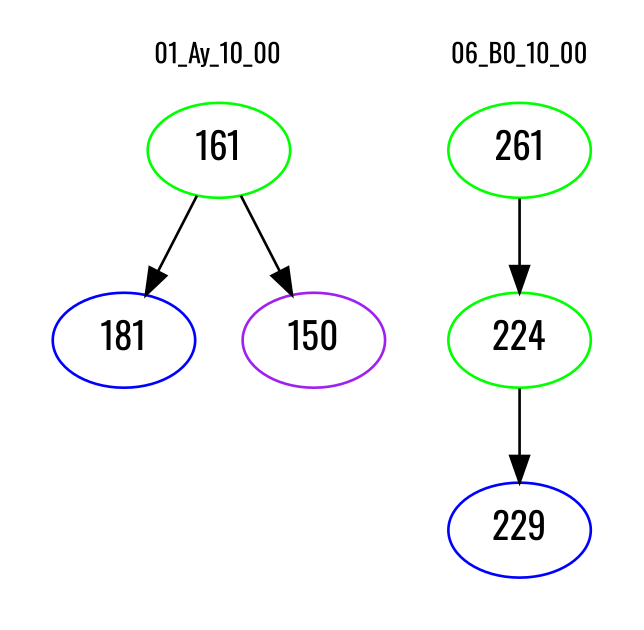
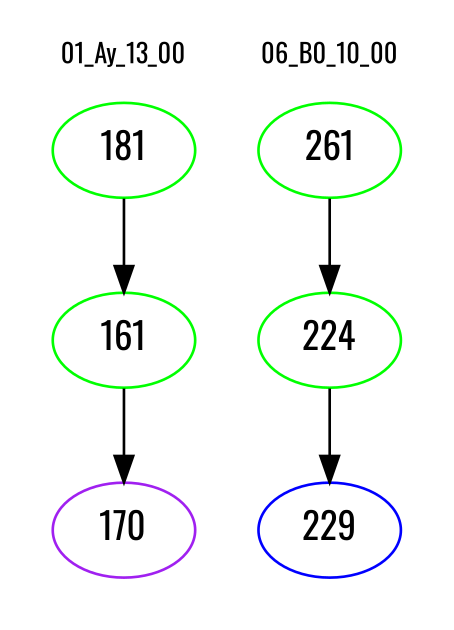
(219, 57) -> (124, 57)
(178, 233) -> (124, 232)
(124, 340) -> (124, 150)
(314, 340) -> (124, 530)
